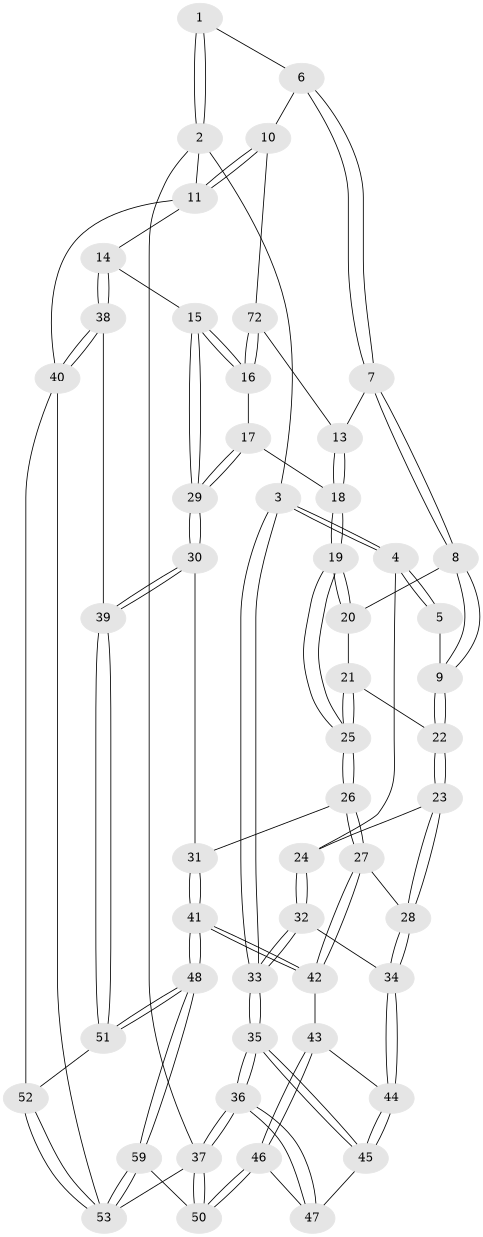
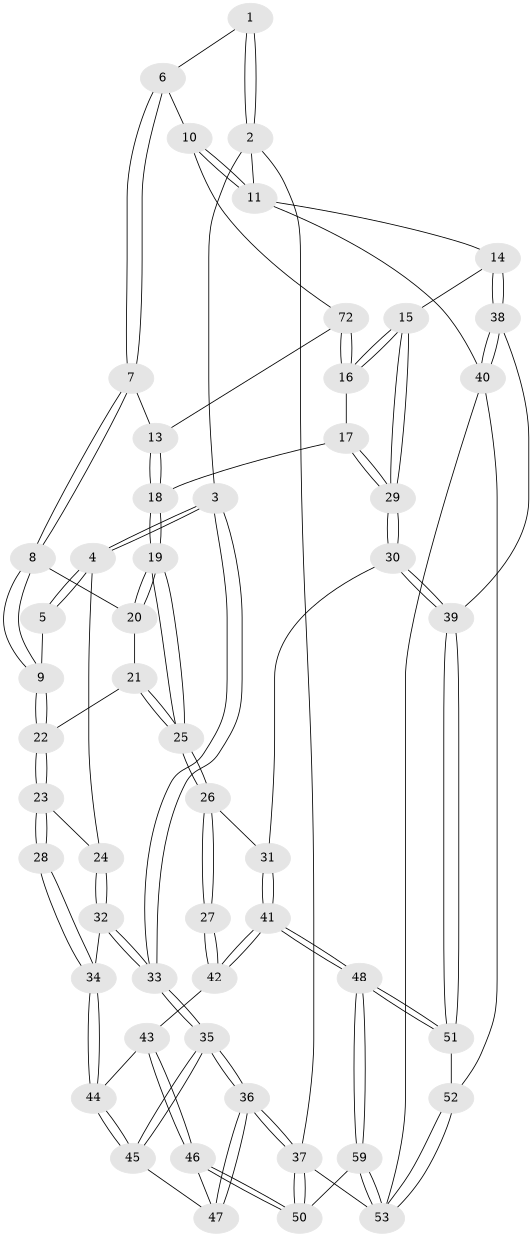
(385, 888) -> none
